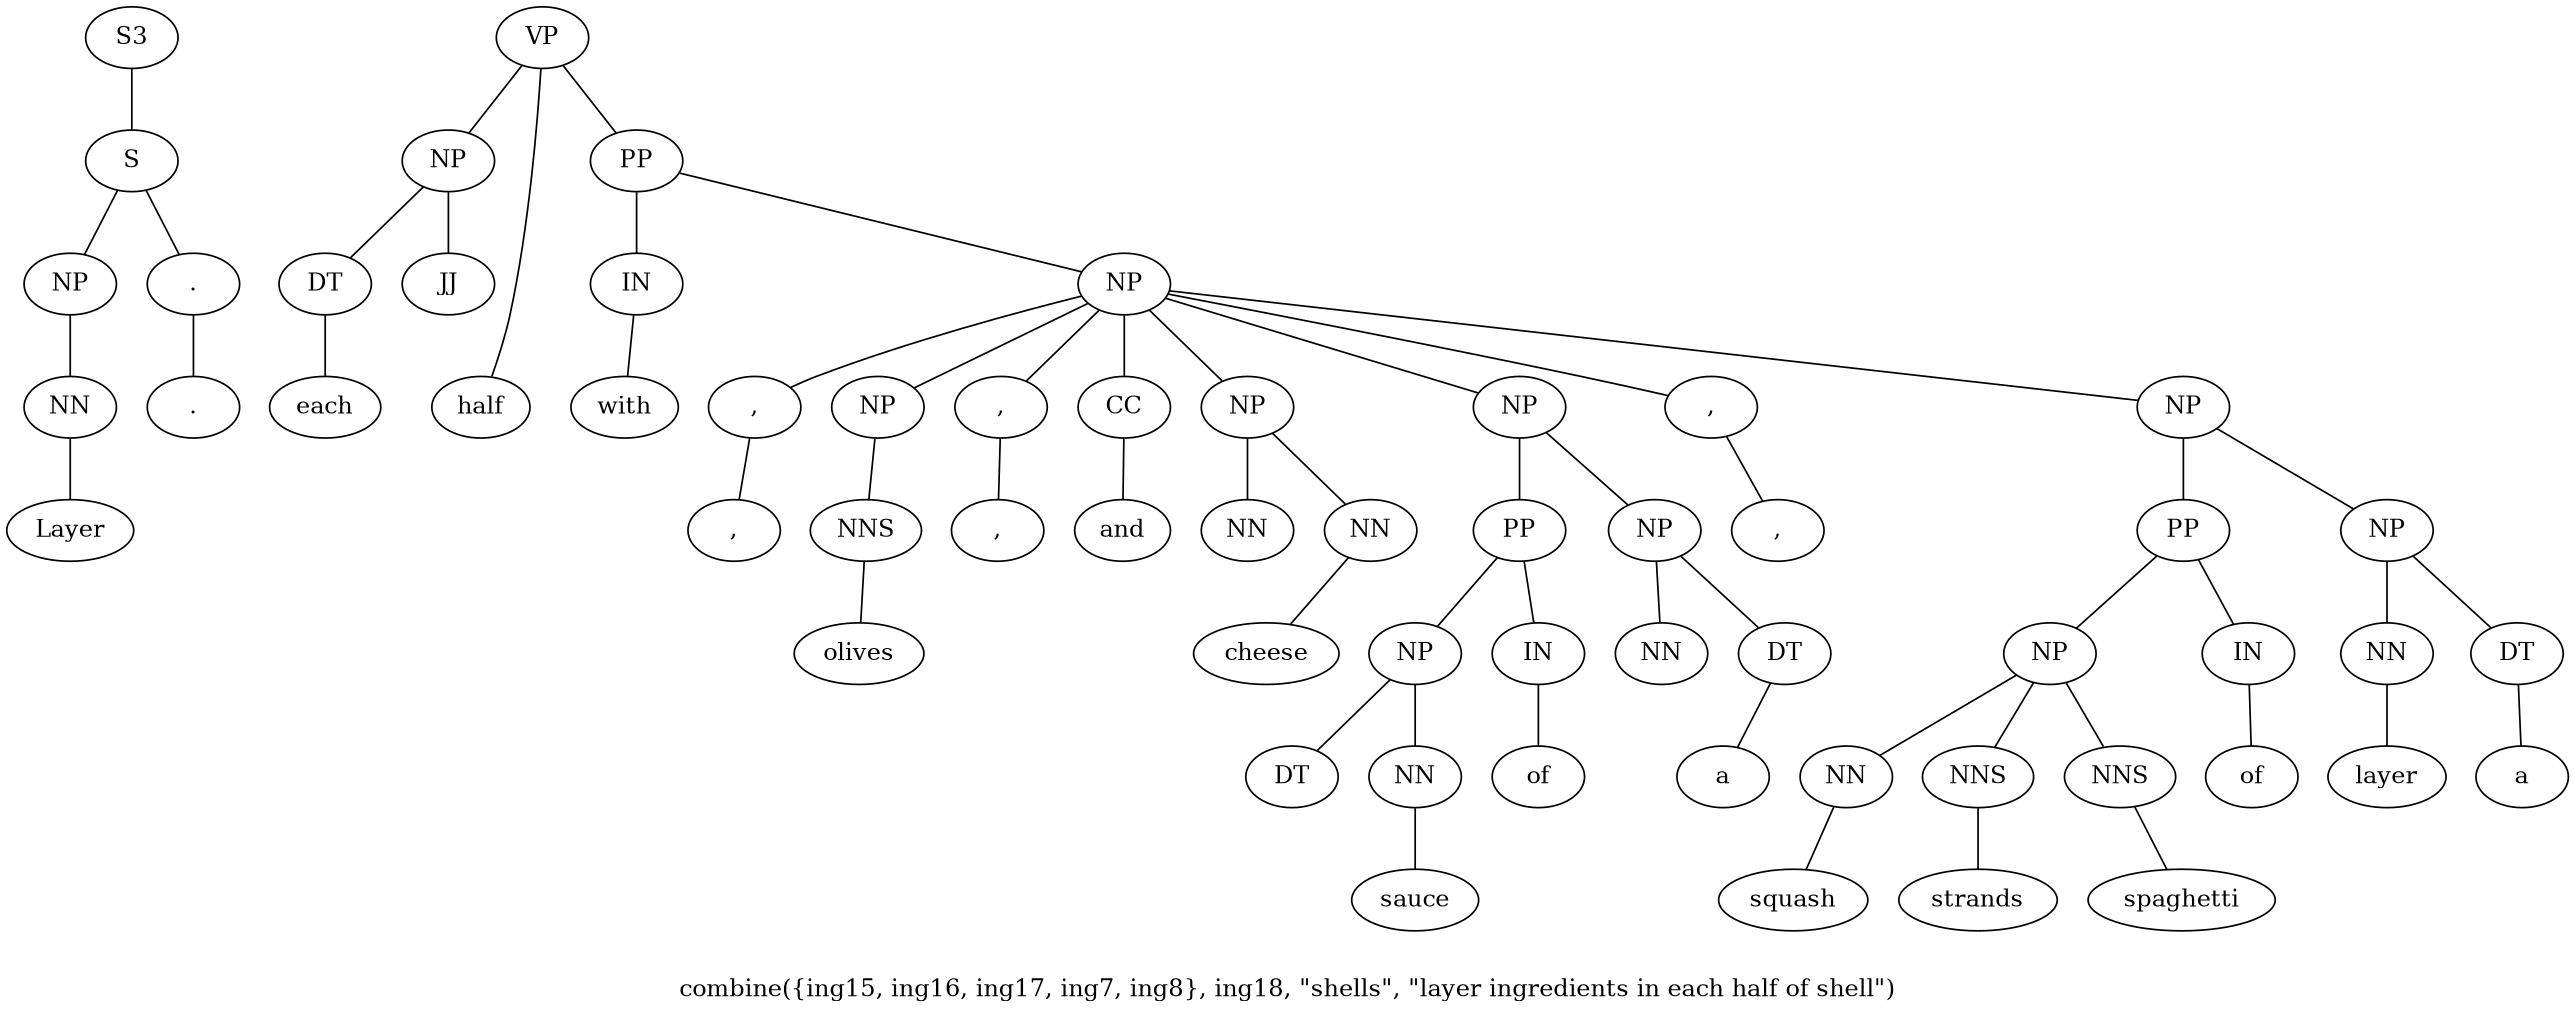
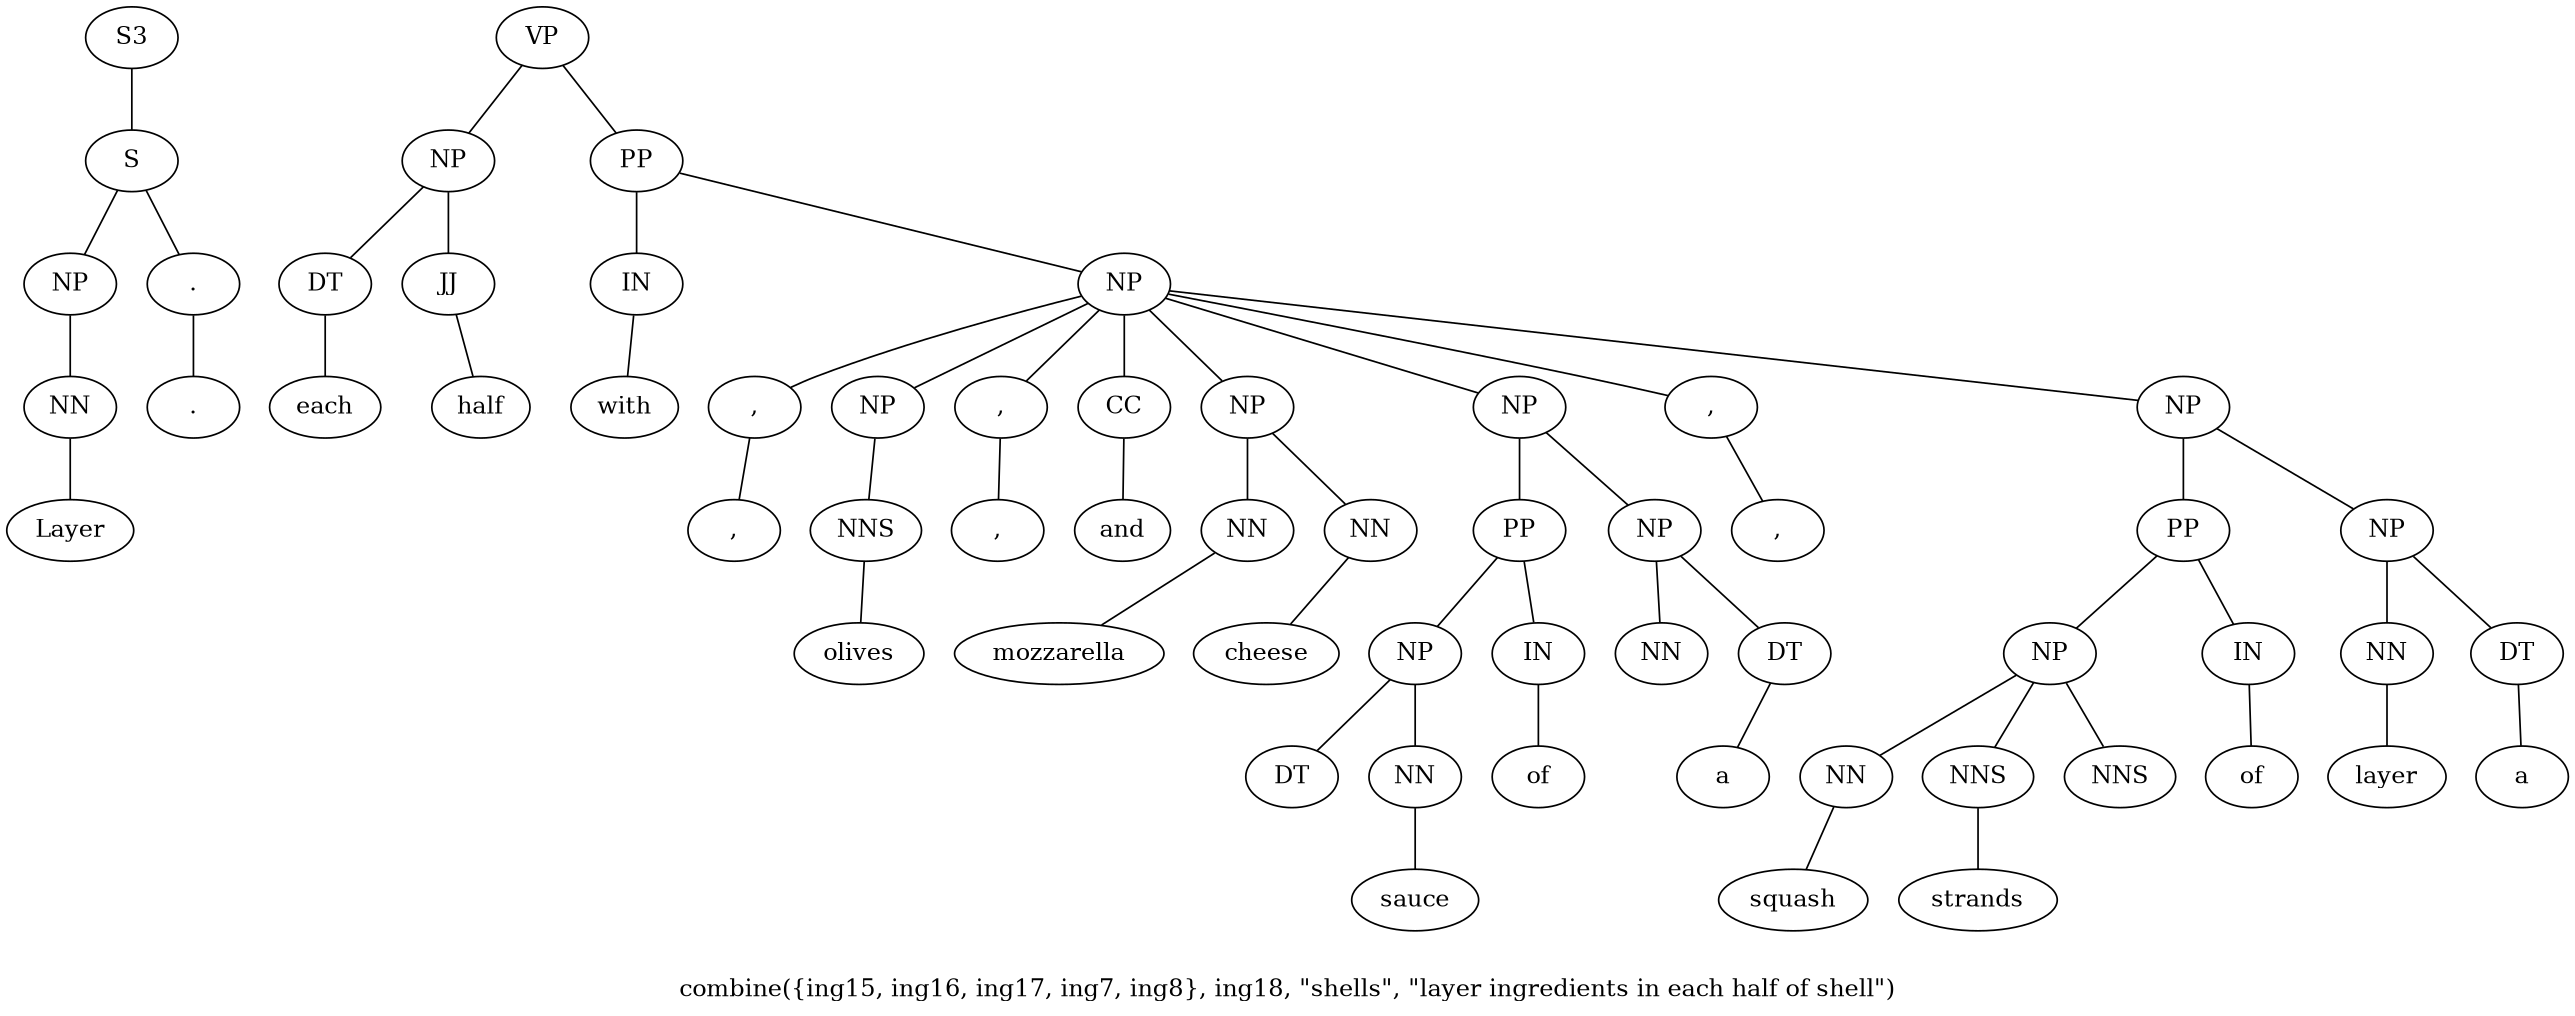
(526, 224) -> (465, 346)
none -> (1059, 654)
(2182, 900) -> none
